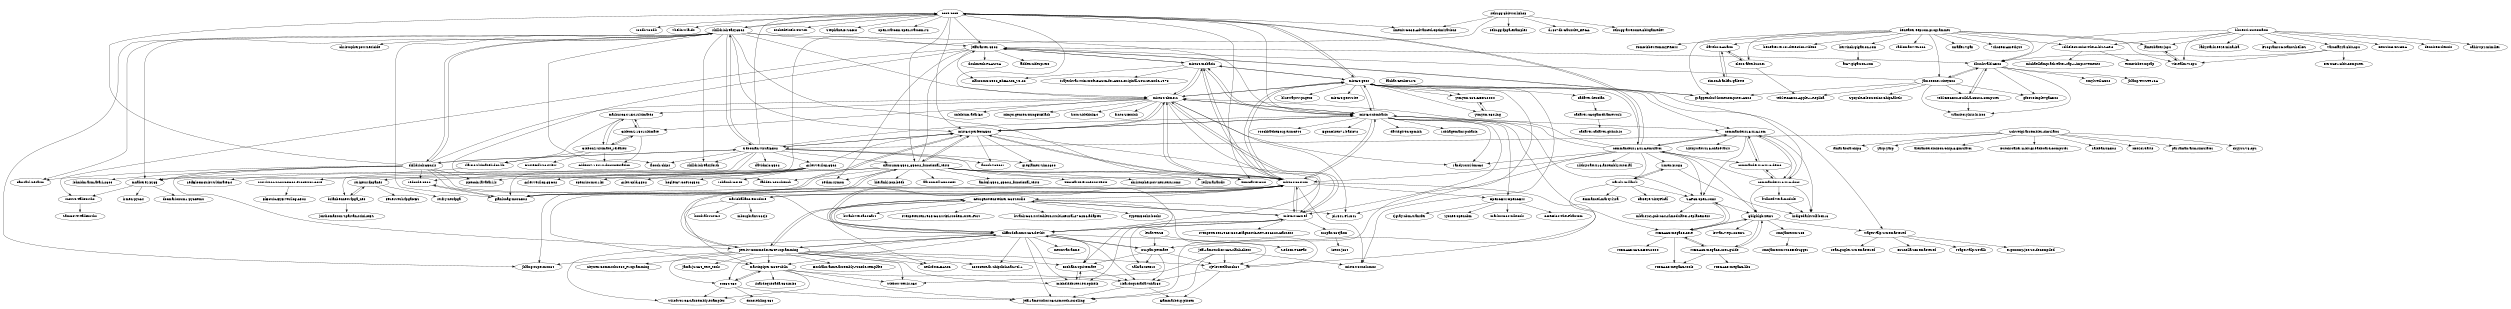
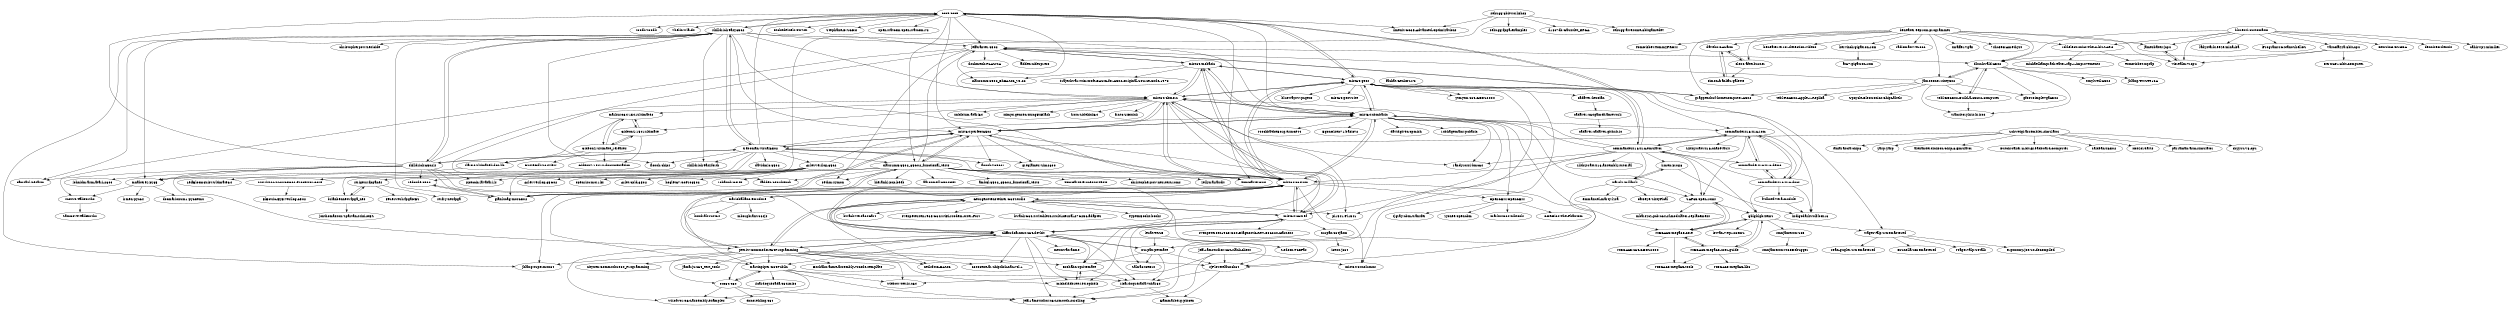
(1774, 80) -> (1739, 72)
(1488, 115) -> none
